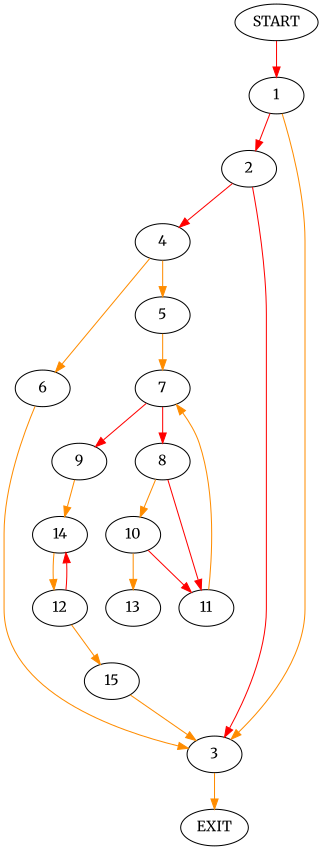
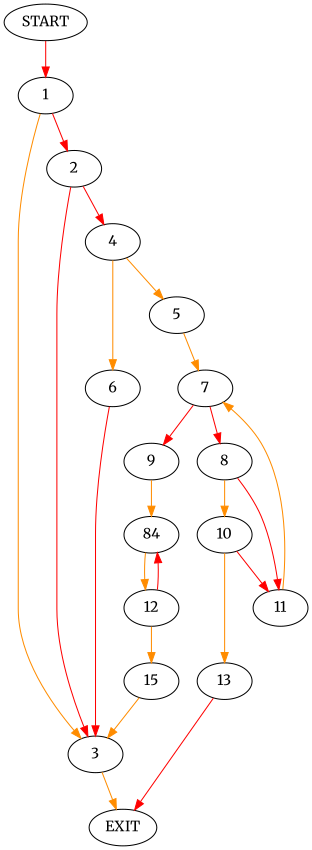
(60, 535) -> (151, 535)
(7, 624) -> (96, 566)
none -> (177, 750)
